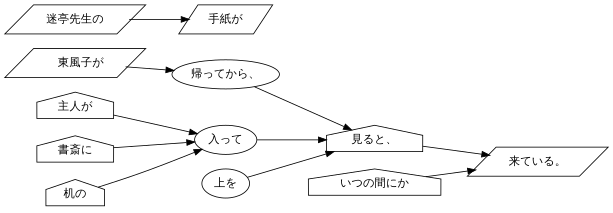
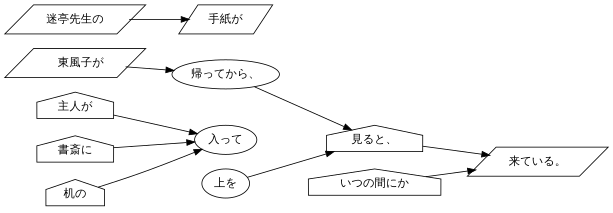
(288, 140) -> none
